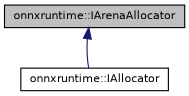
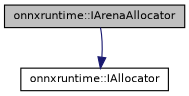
(87, 54) -> (102, 42)
